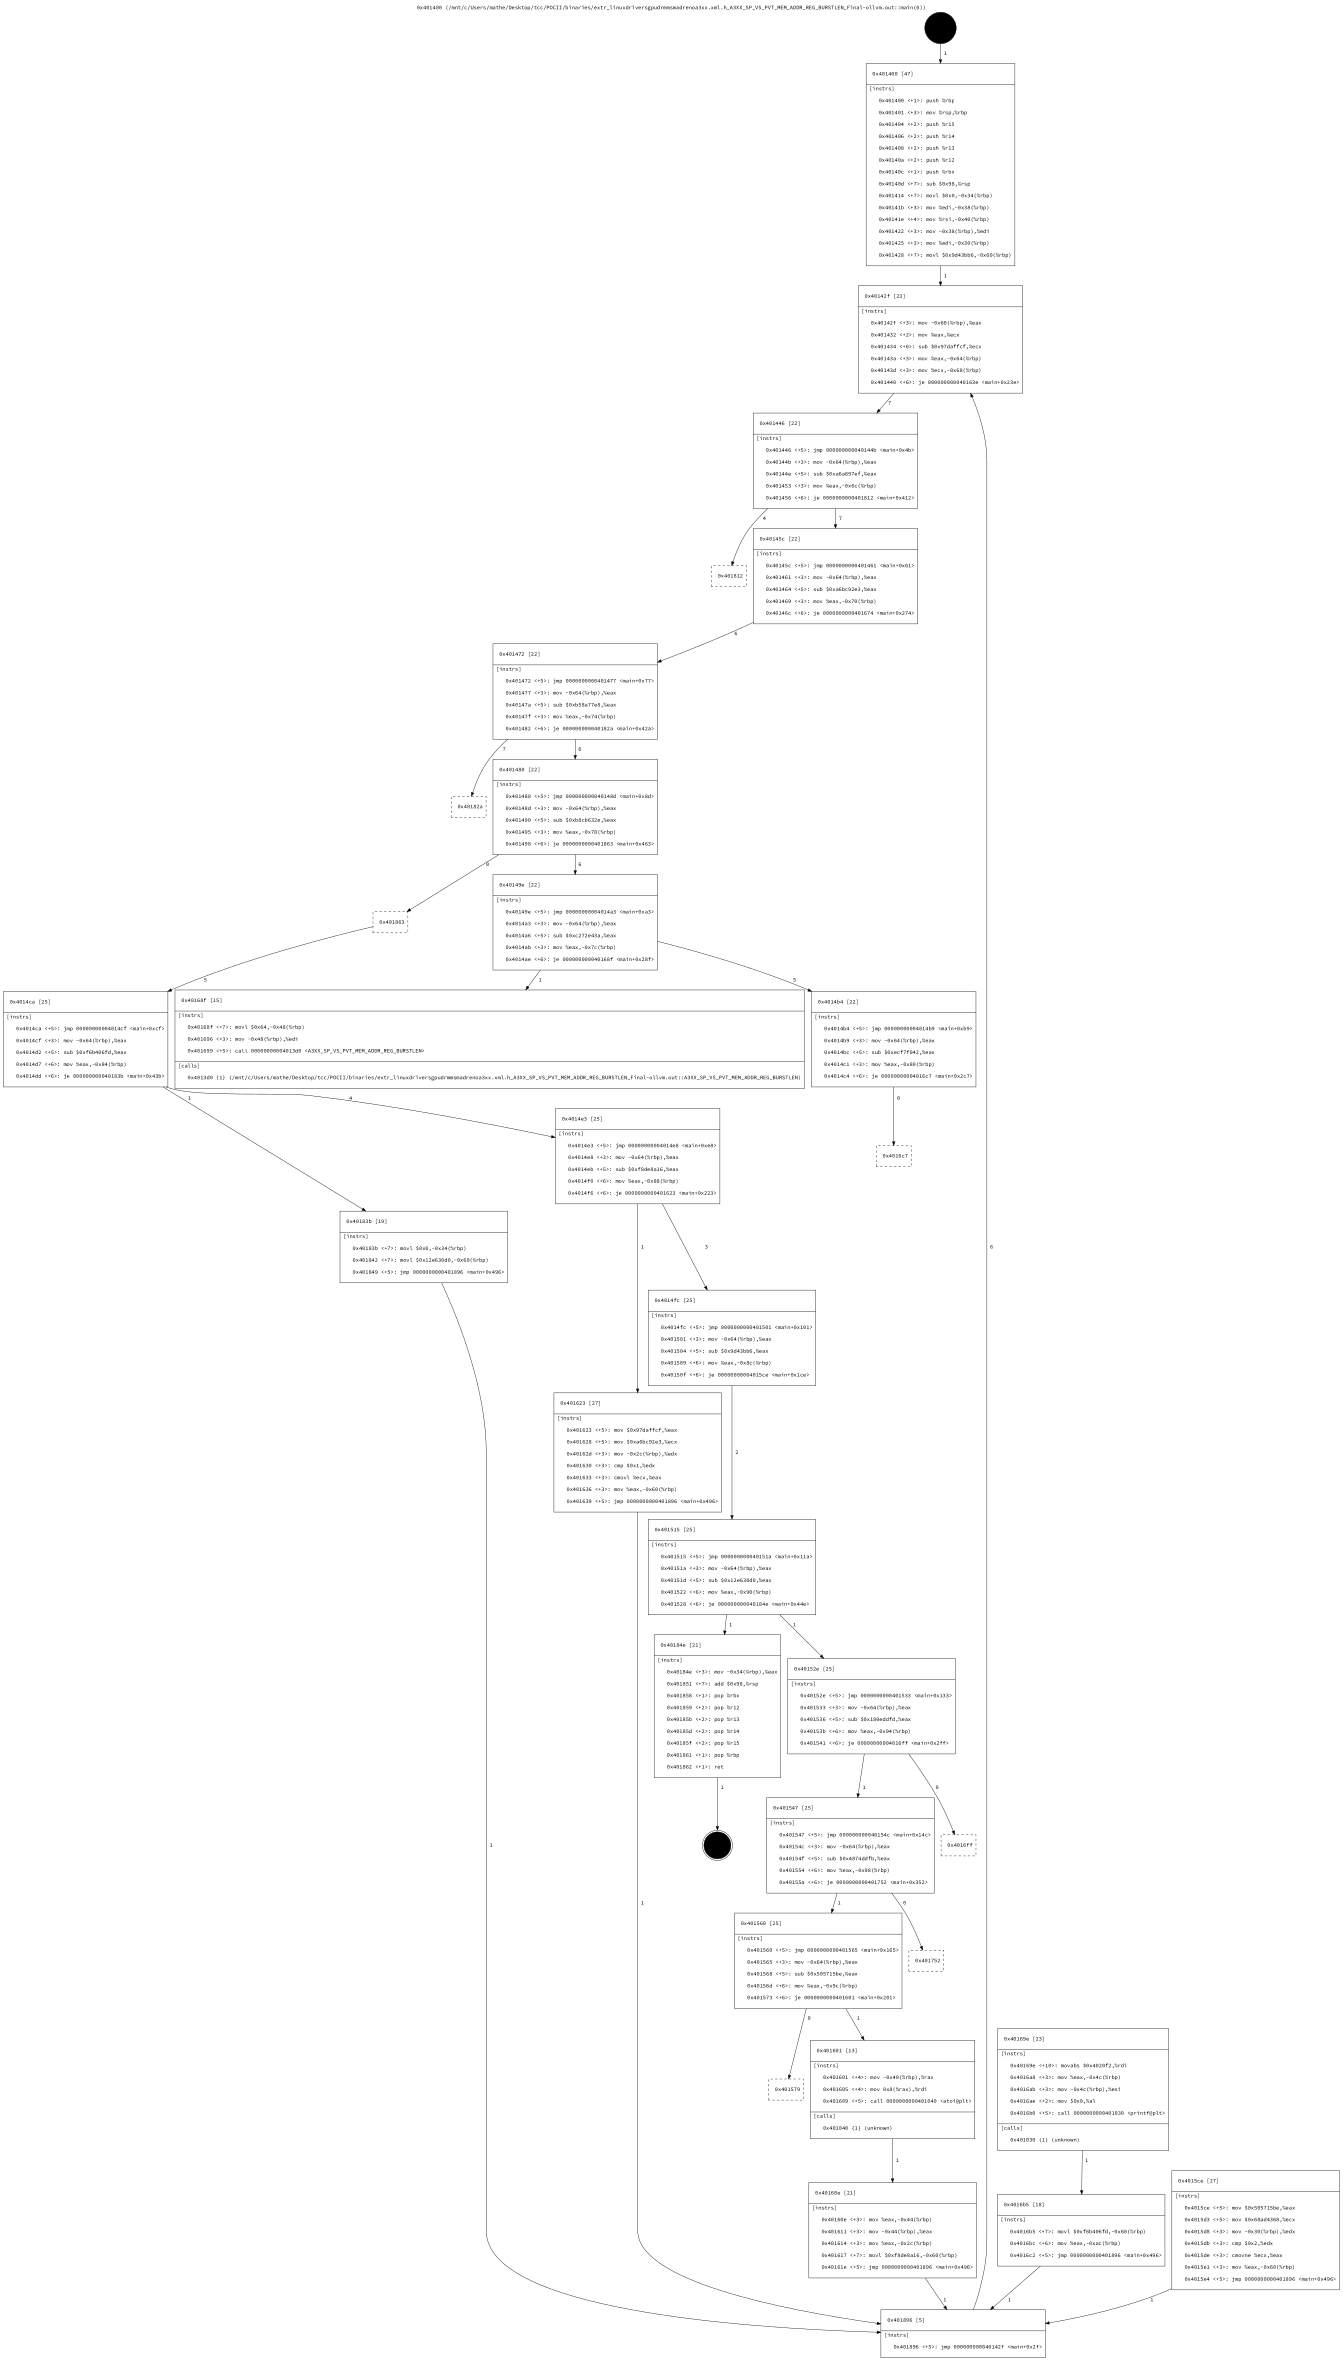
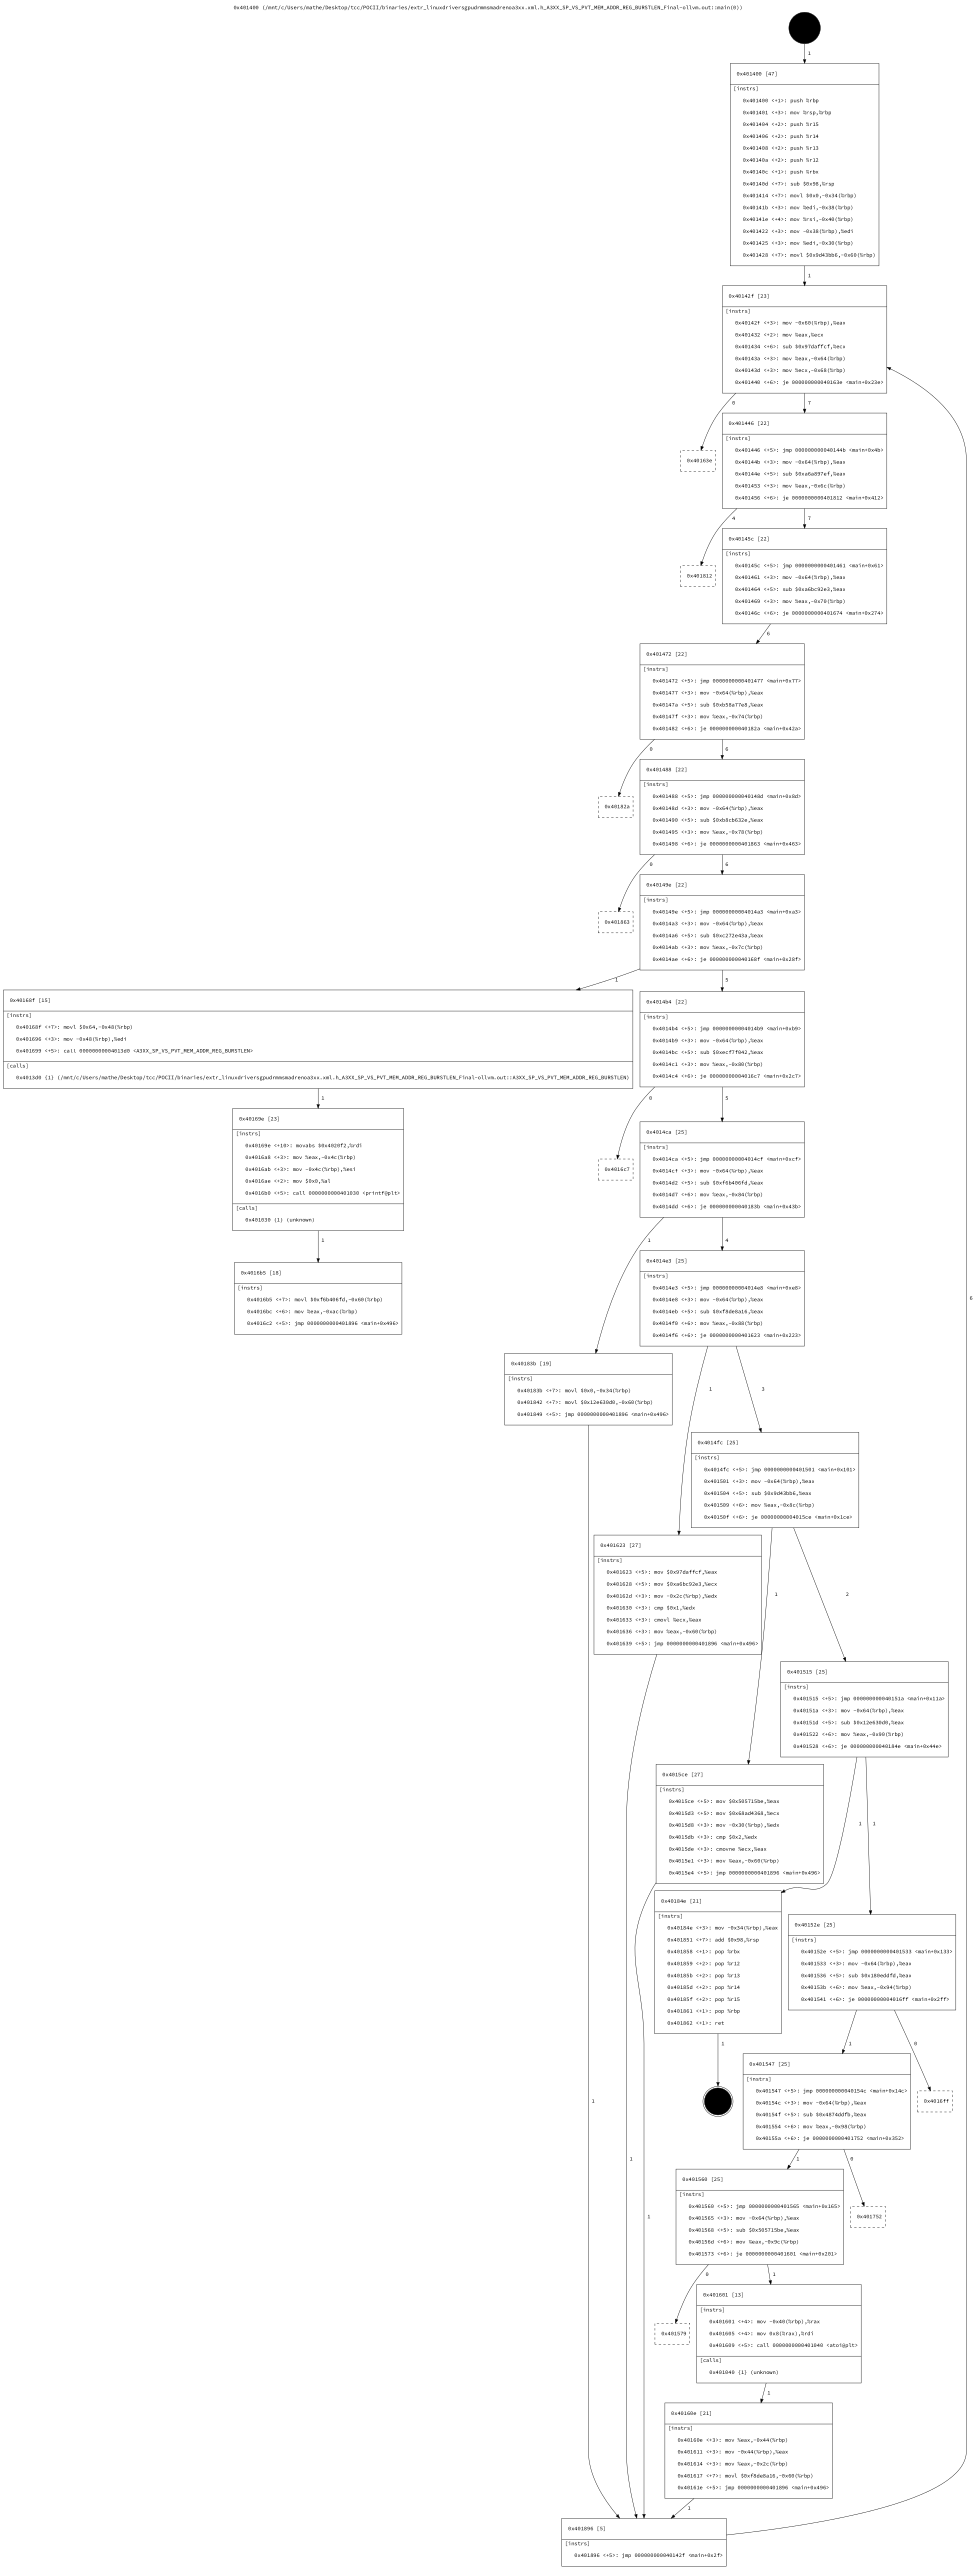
none -> (698, 461)
(503, 749) -> (650, 749)
(271, 954) -> (722, 1103)
none -> (318, 1097)
none -> (763, 1644)
(1017, 2287) -> none
